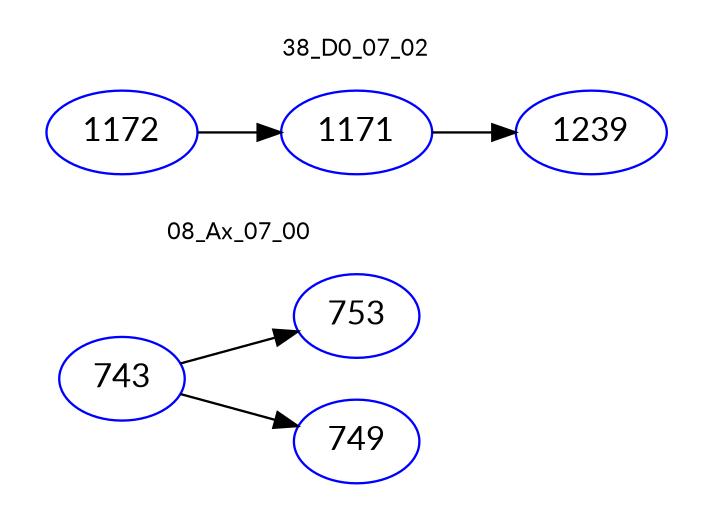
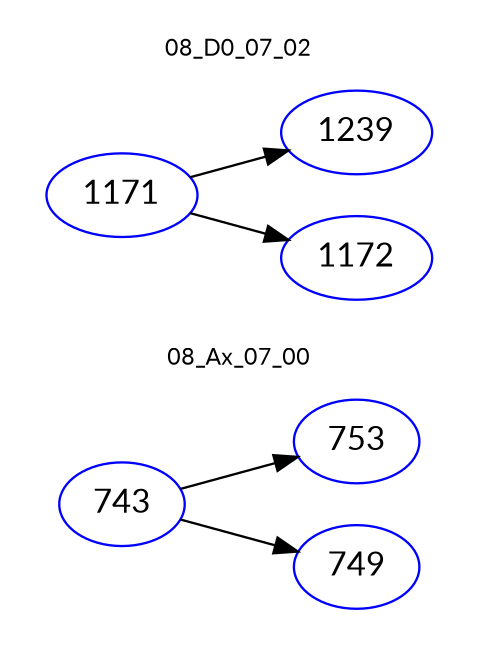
(357, 50) -> (239, 50)
(227, 132) -> (228, 223)
